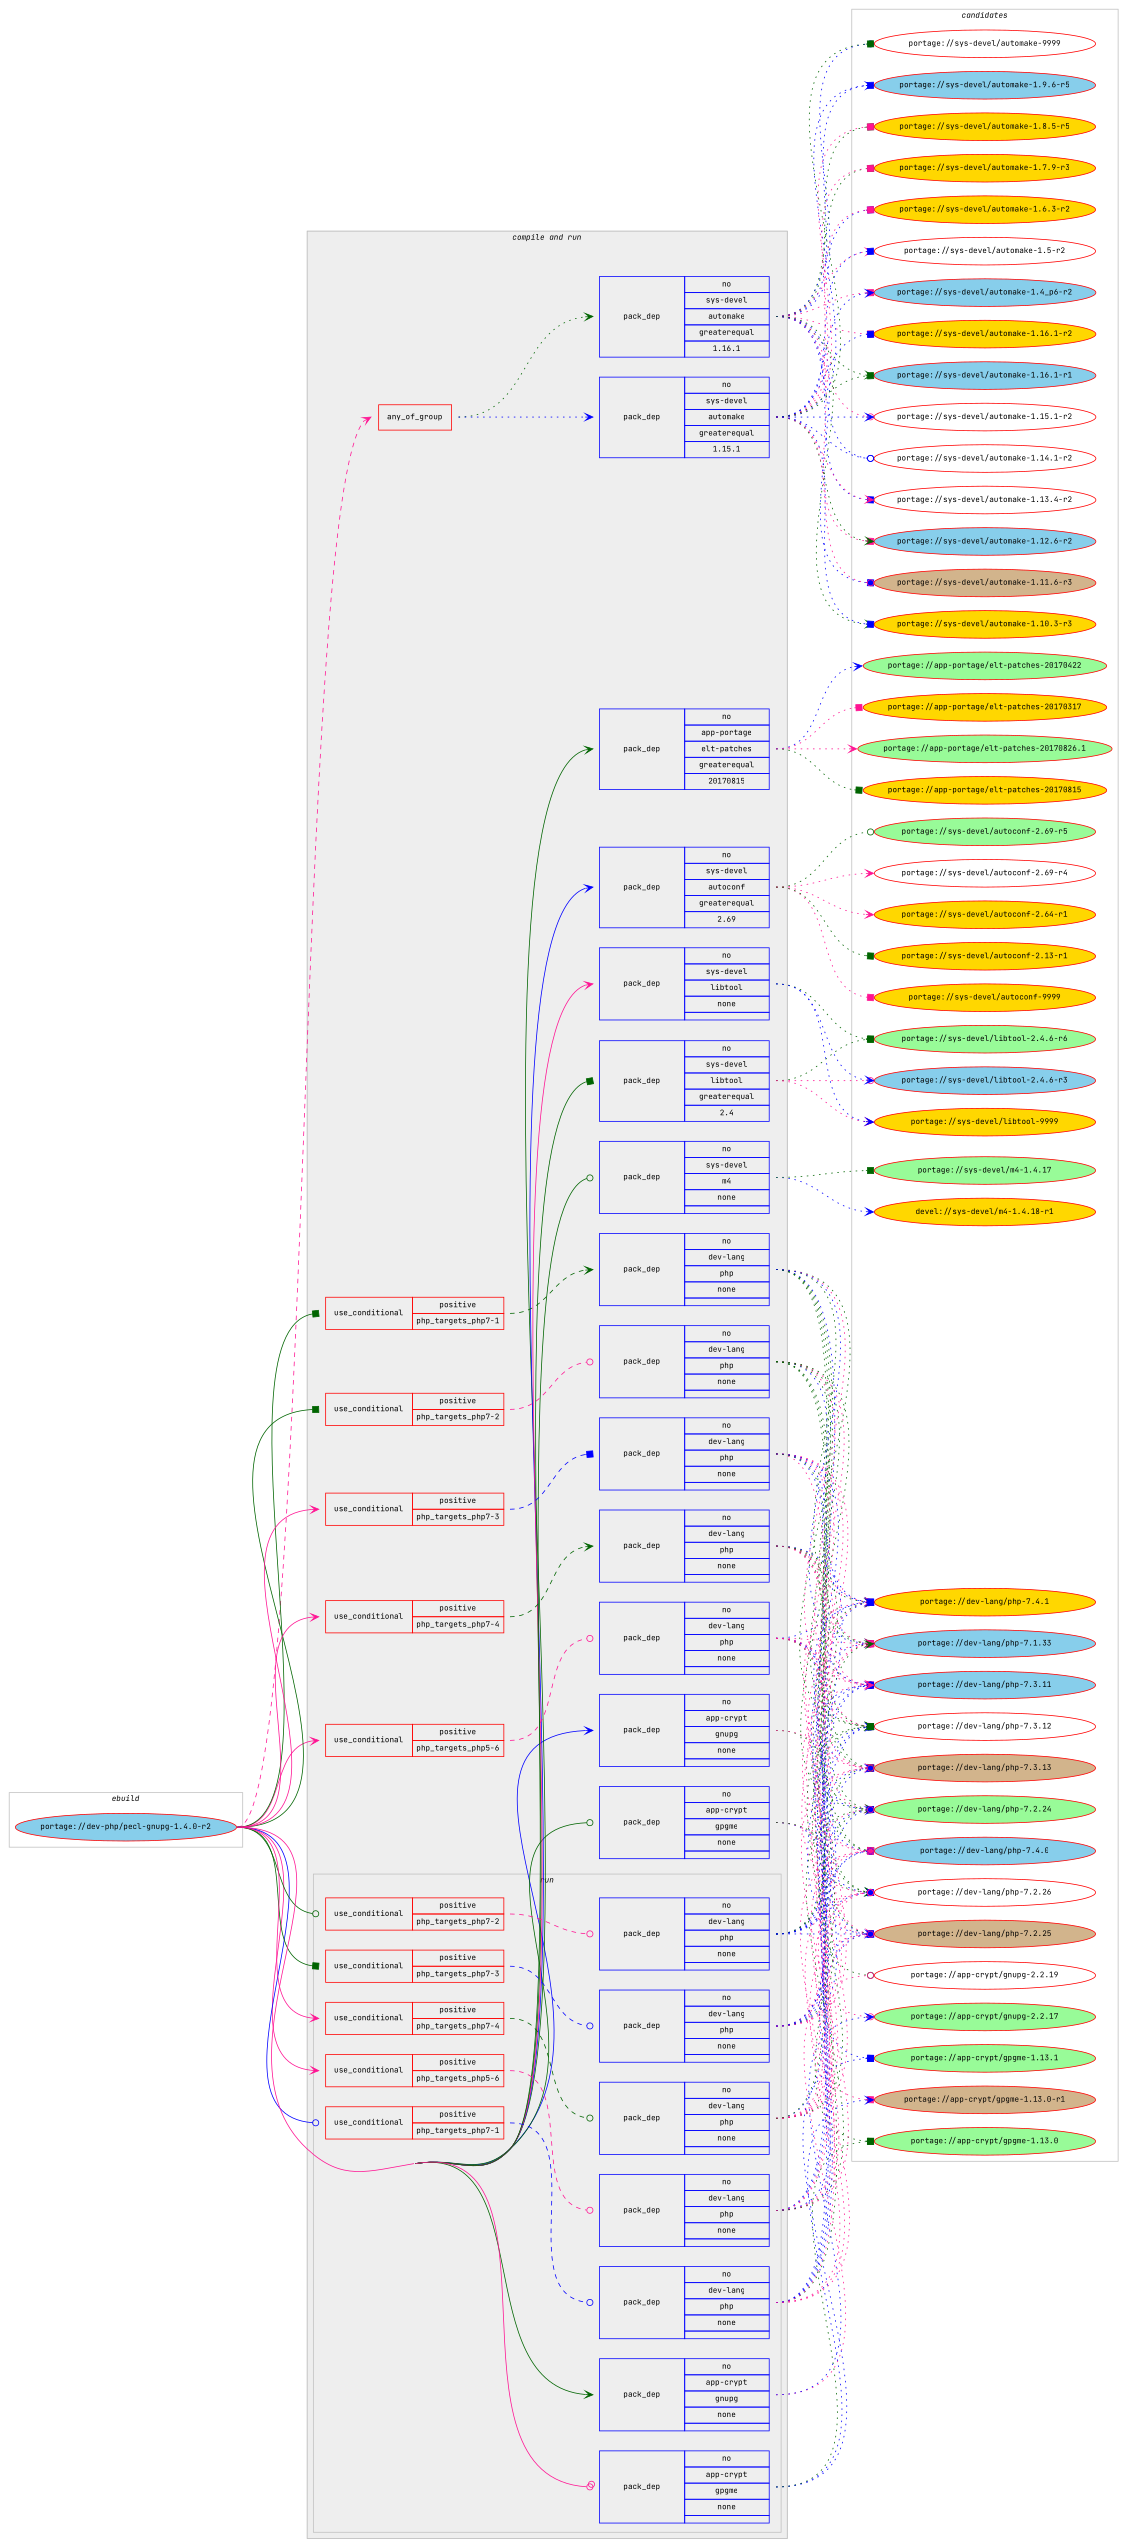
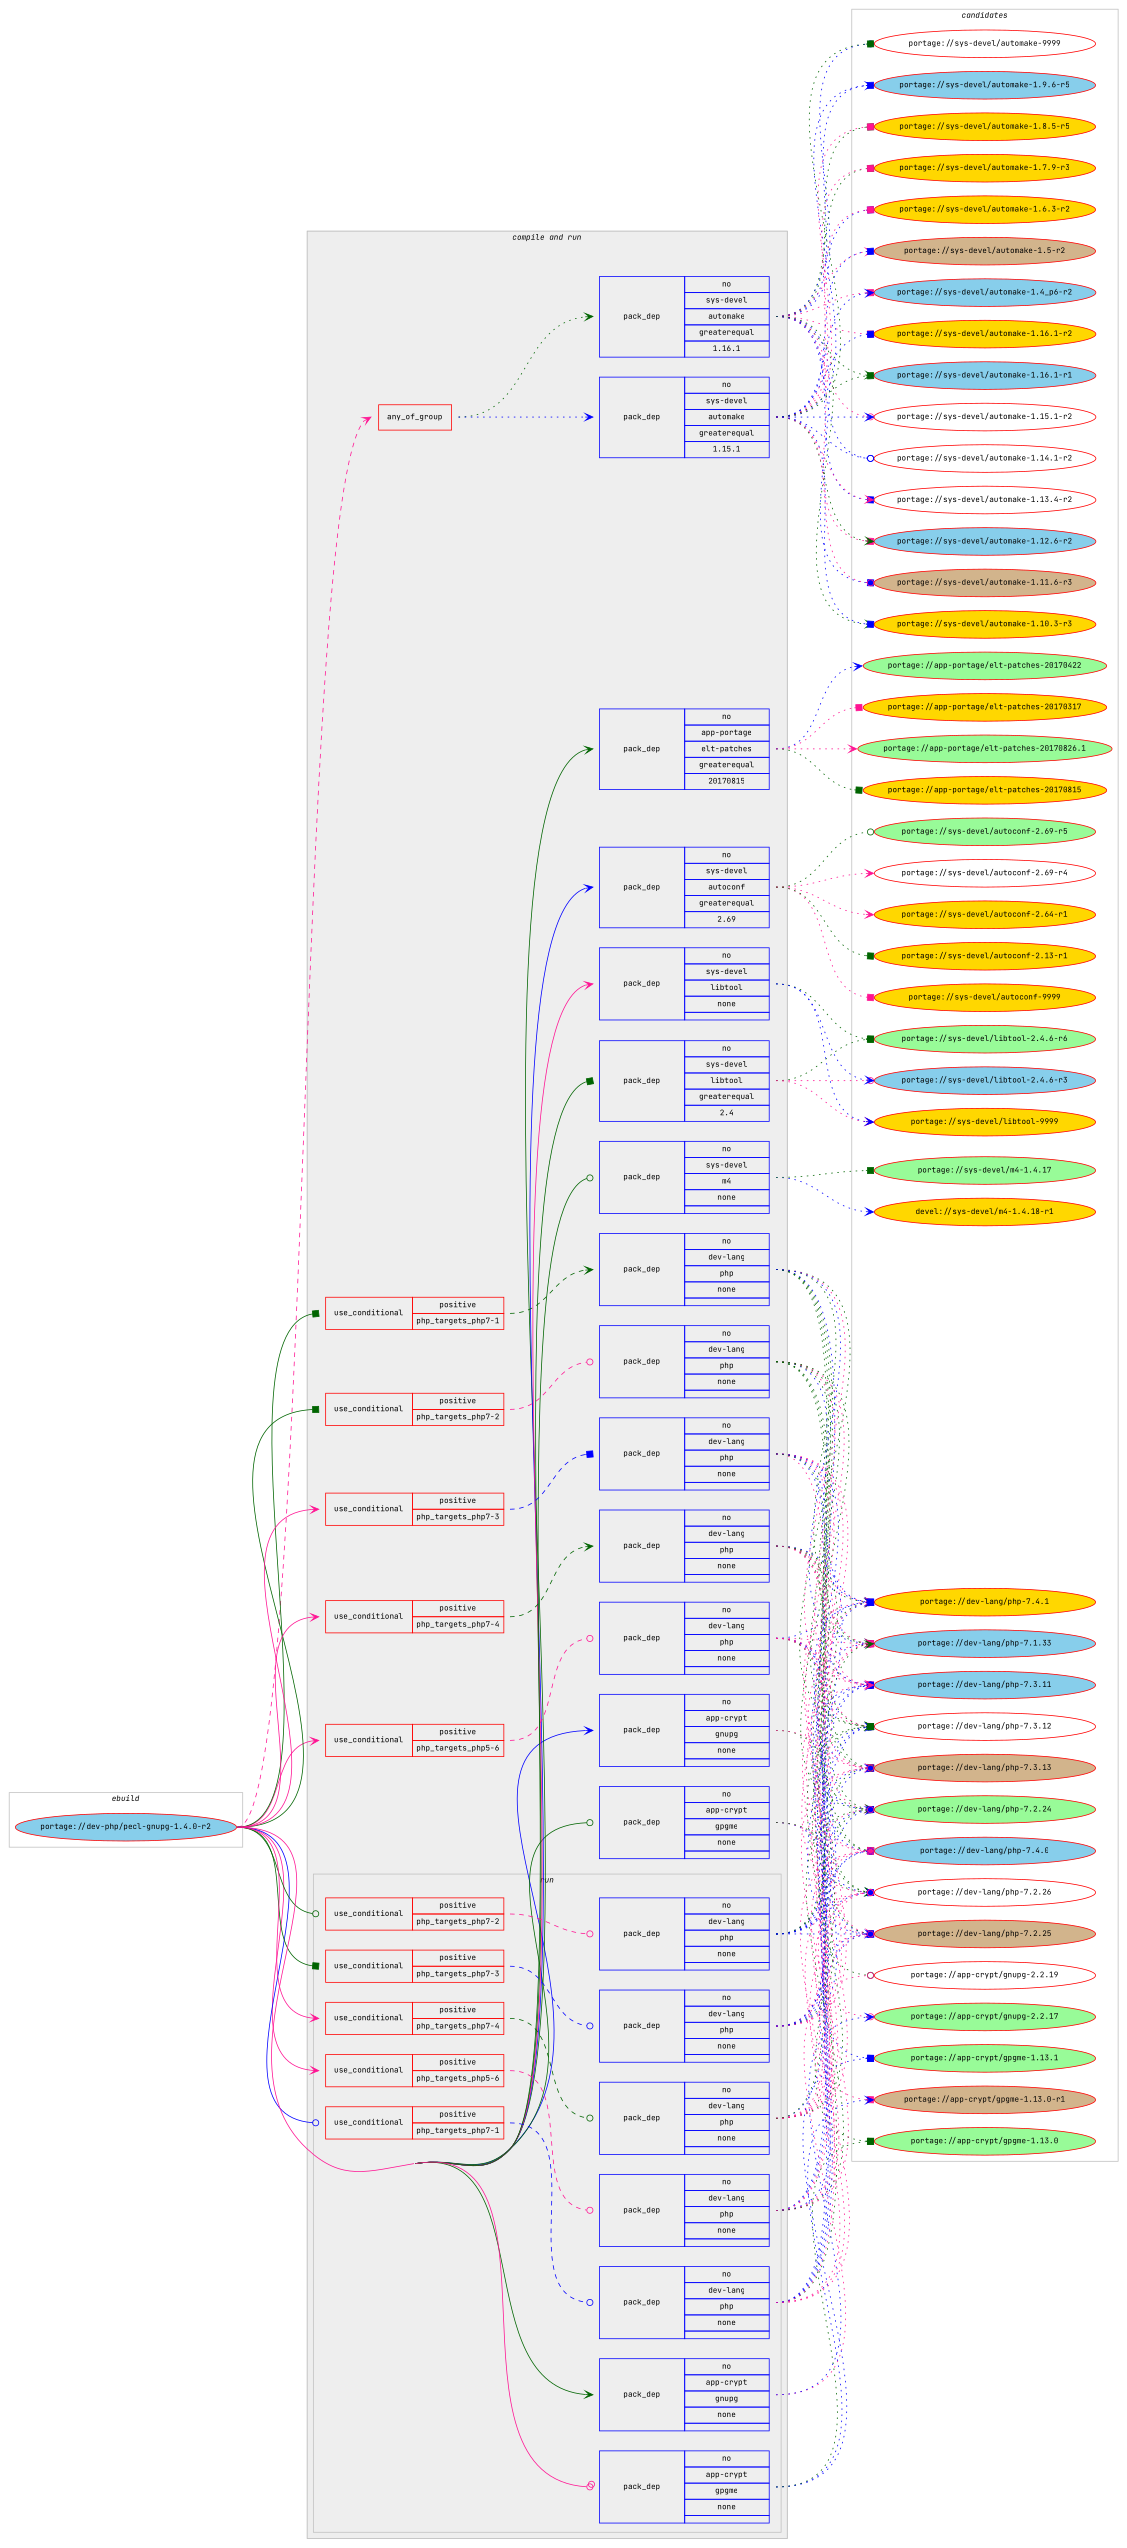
(985, 251) -> (985, 251)
